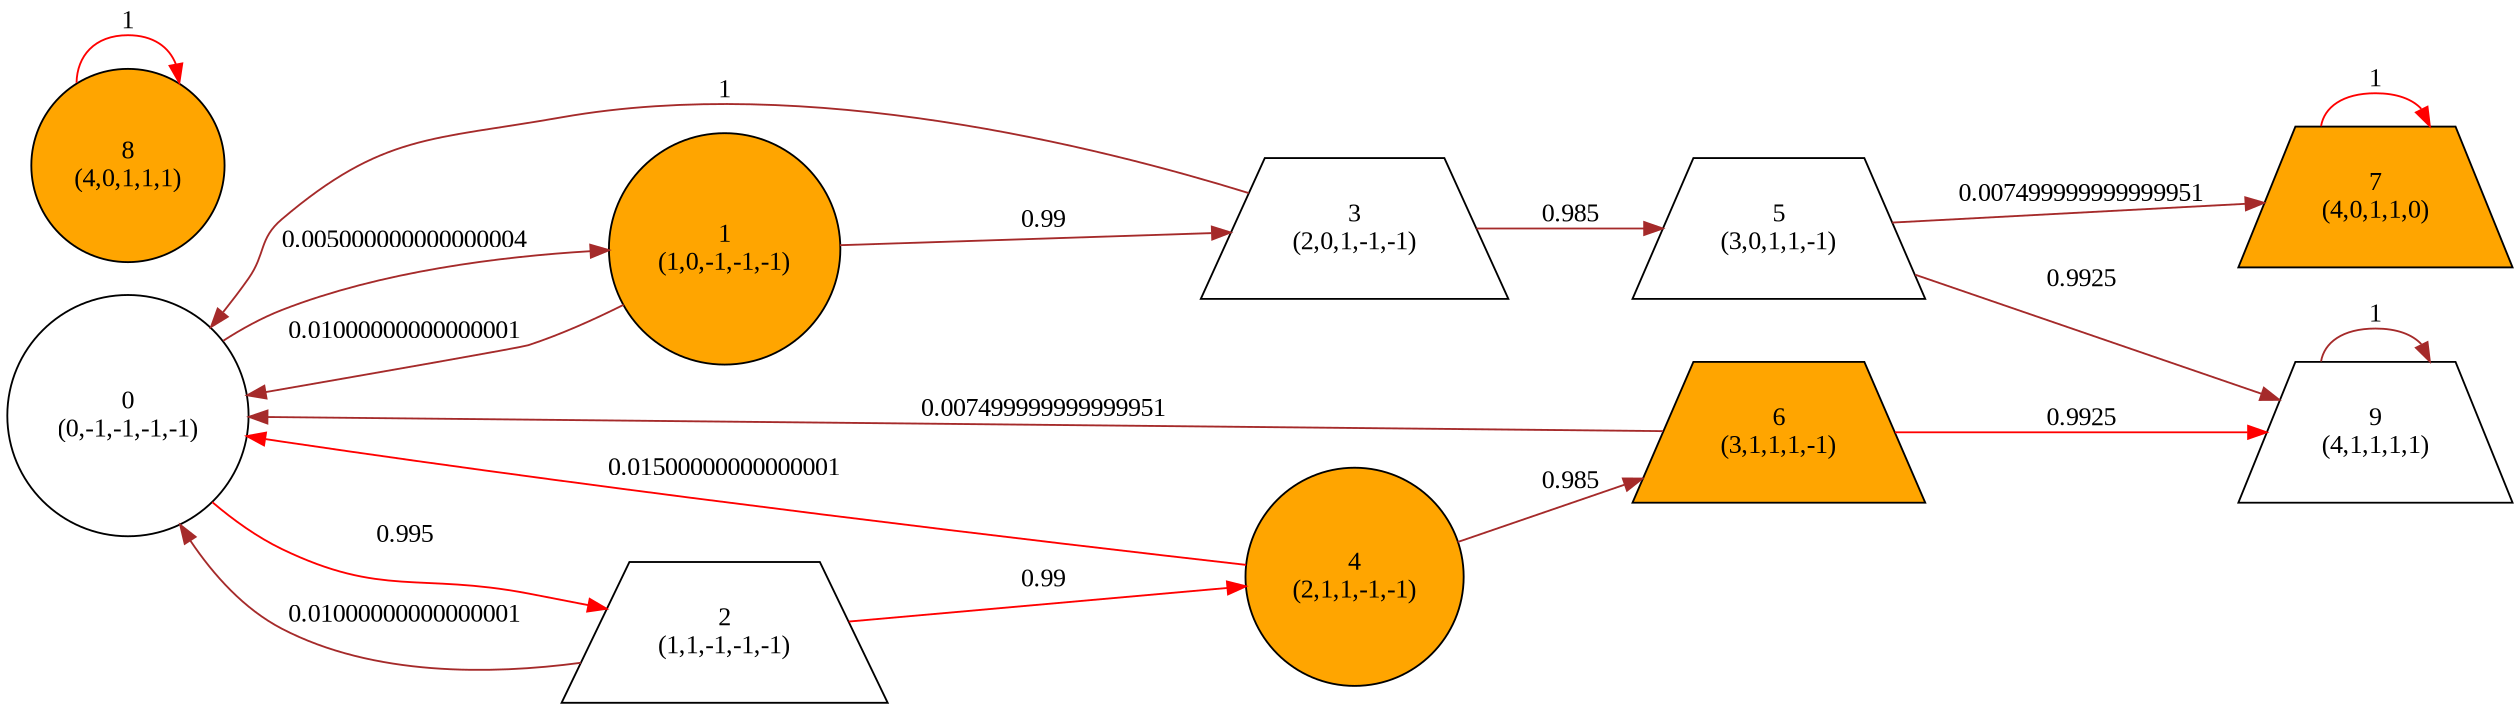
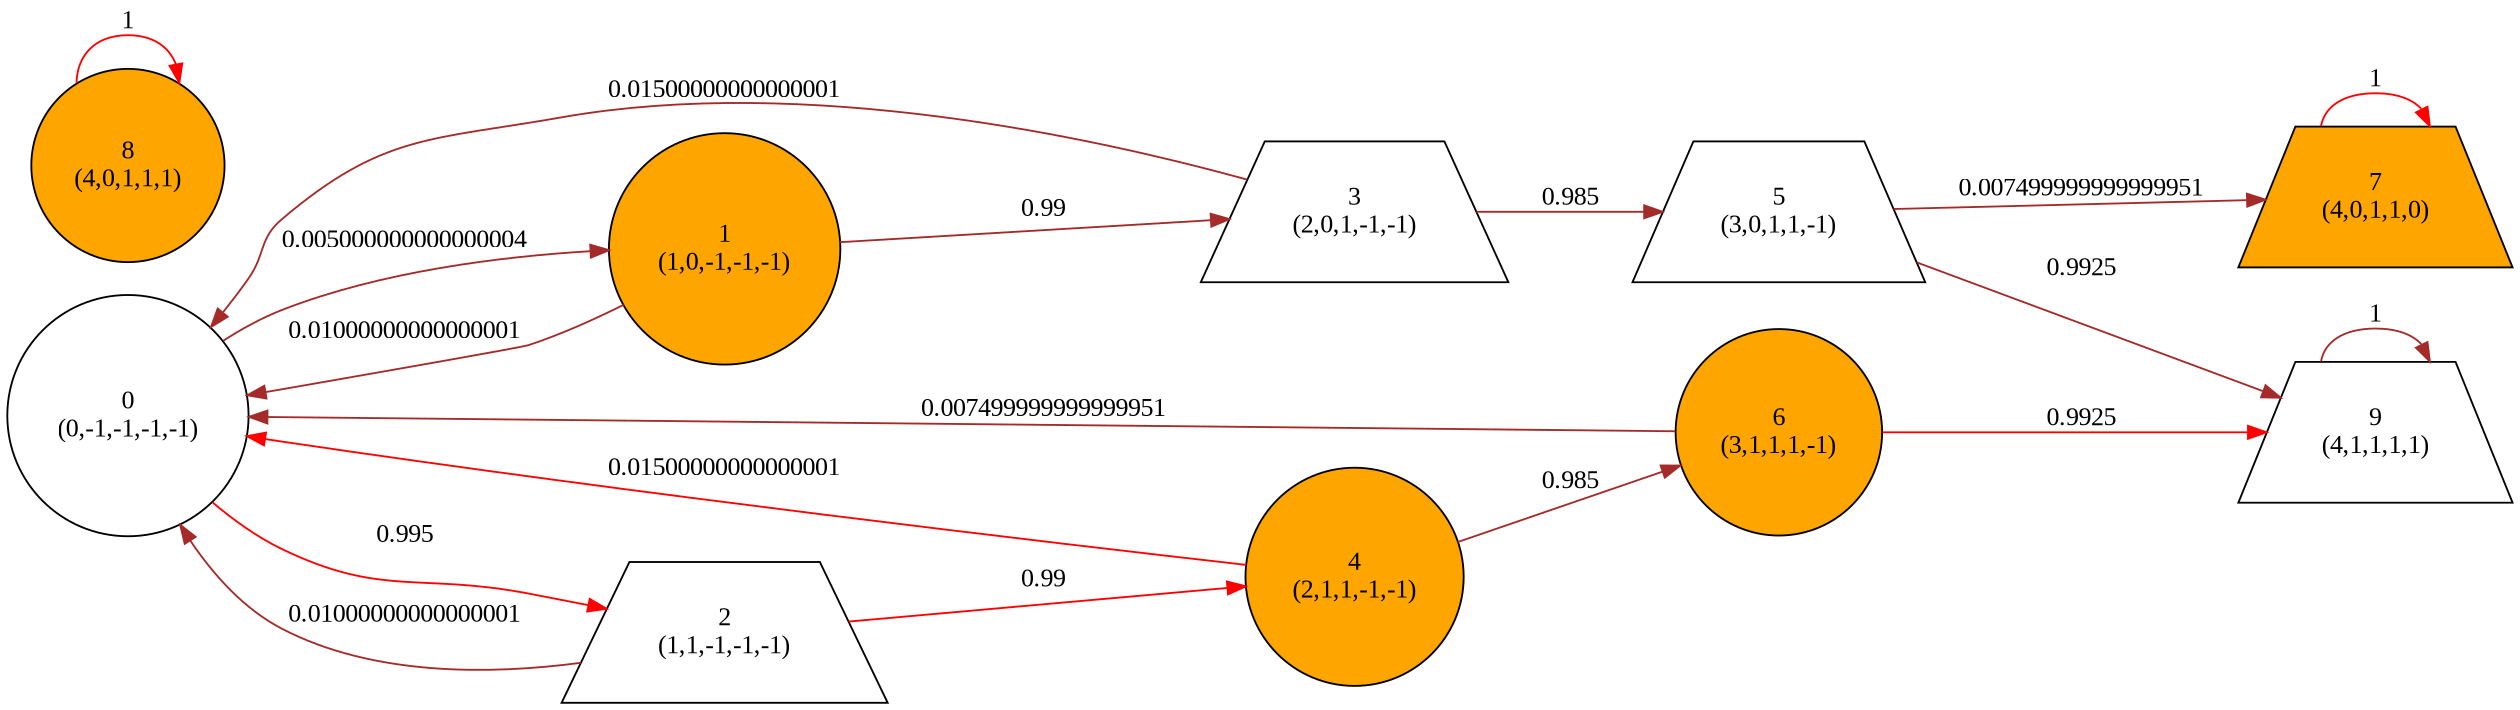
(725, 90) -> (725, 90)
(1779, 432) -> (1779, 432)
